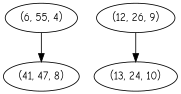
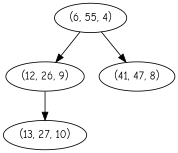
none -> (71, 44)
(136, 77) -> (45, 135)
